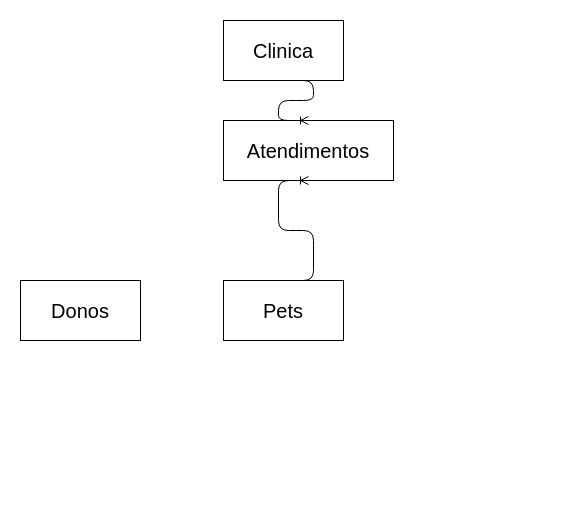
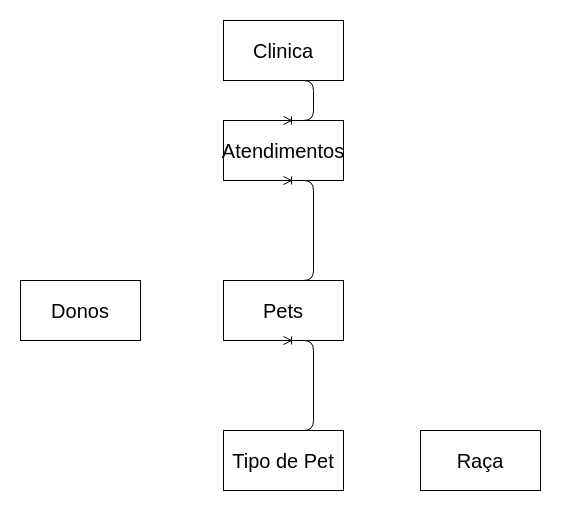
(309, 151) -> (284, 151)
none -> (314, 397)
none -> (284, 461)
none -> (481, 461)
